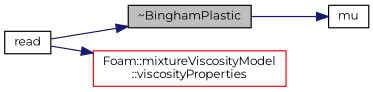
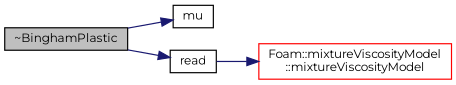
(84, 34) -> (143, 53)
(190, 69) -> (355, 61)
